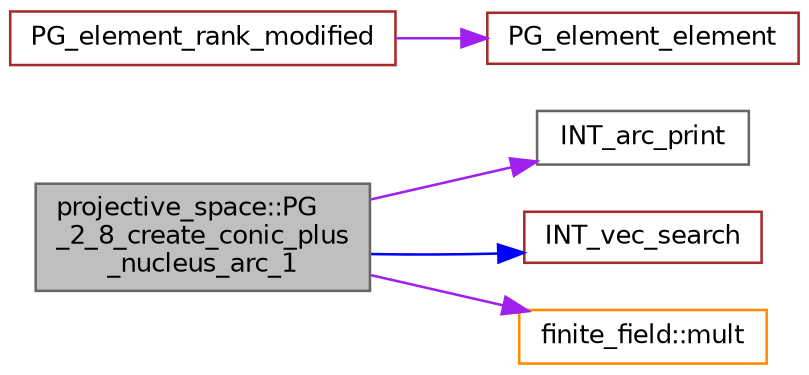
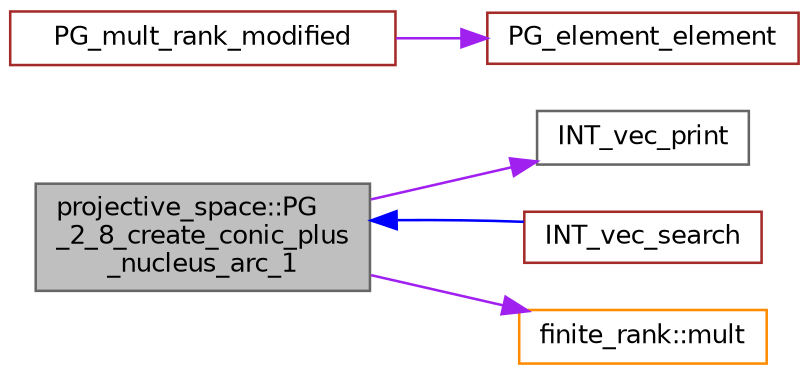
(203, 38) -> (203, 38)
(643, 138) -> (643, 138)
(434, 254) -> (461, 220)
(643, 337) -> (643, 337)
